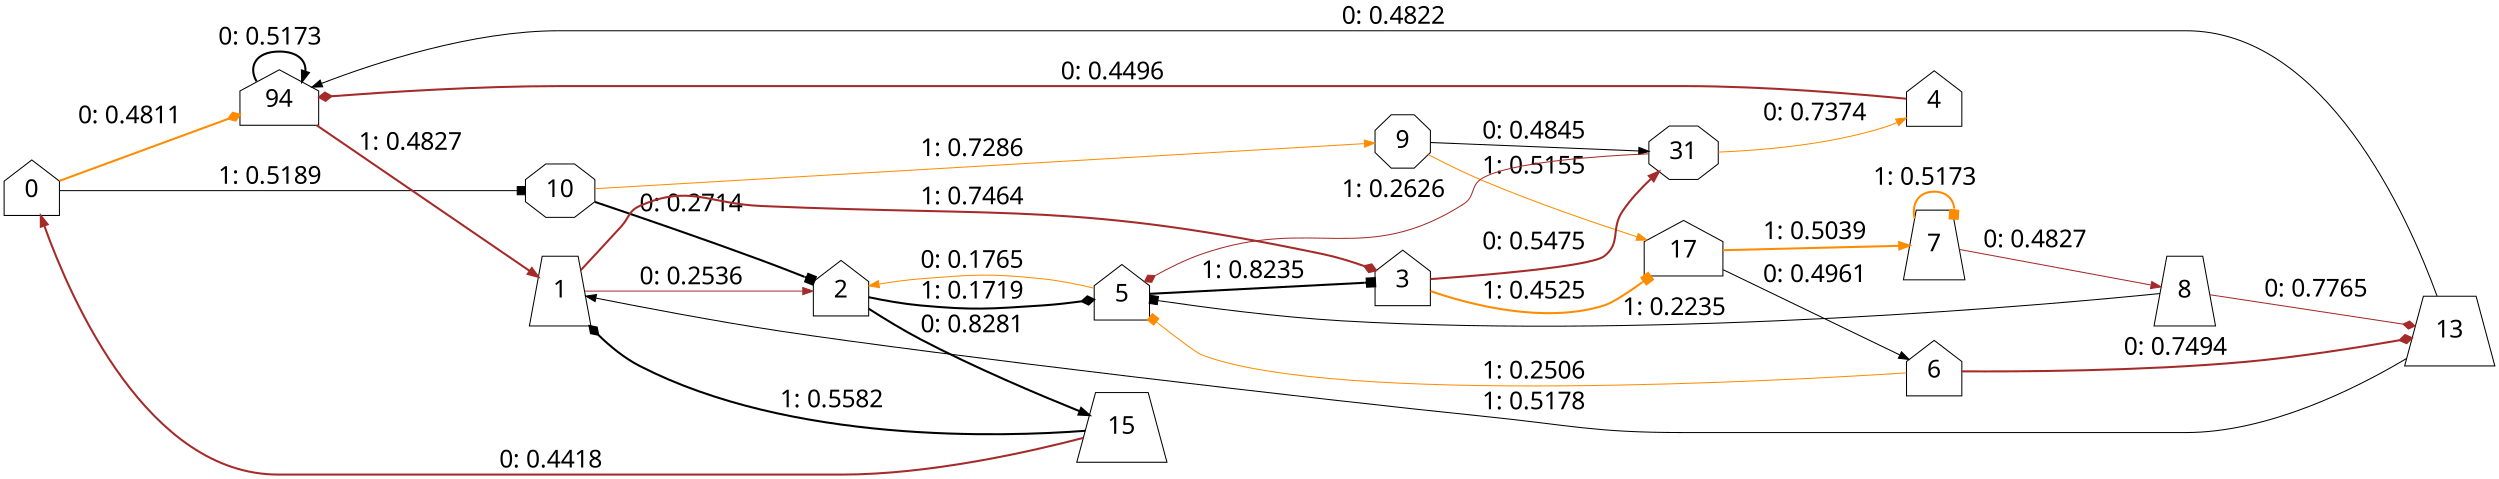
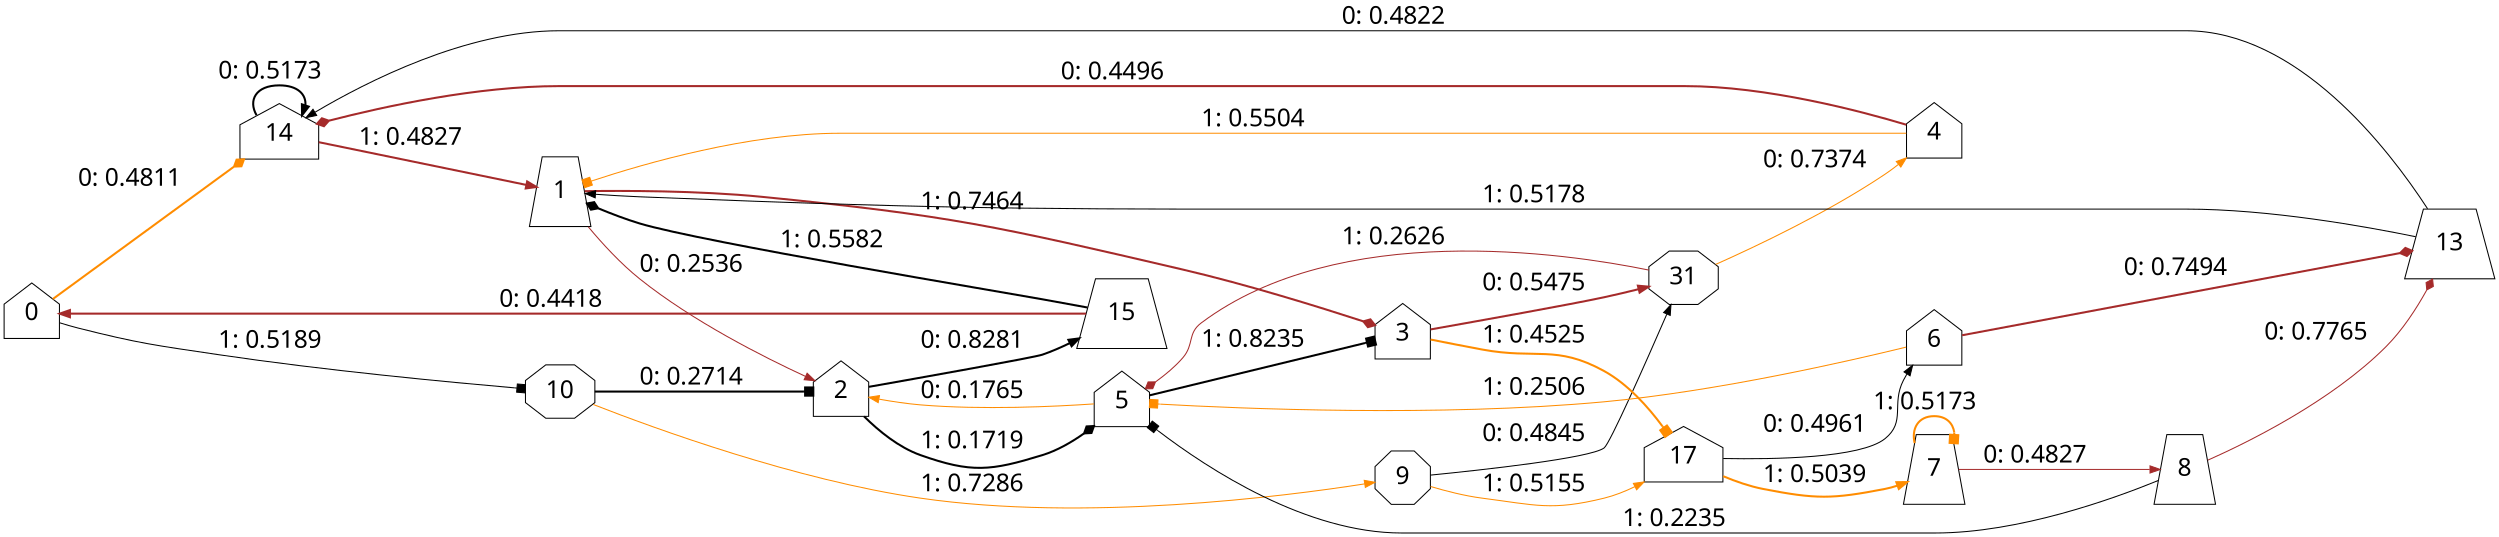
(279, 100) -> (279, 134)
none -> (1247, 133)
